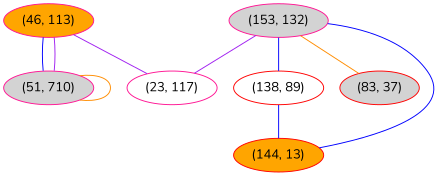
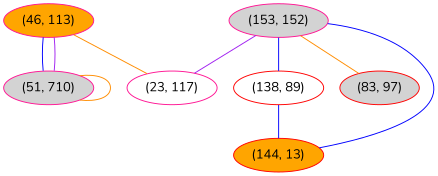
(279, 21) -> (279, 21)
(110, 54) -> (110, 54)
(380, 88) -> (380, 88)
